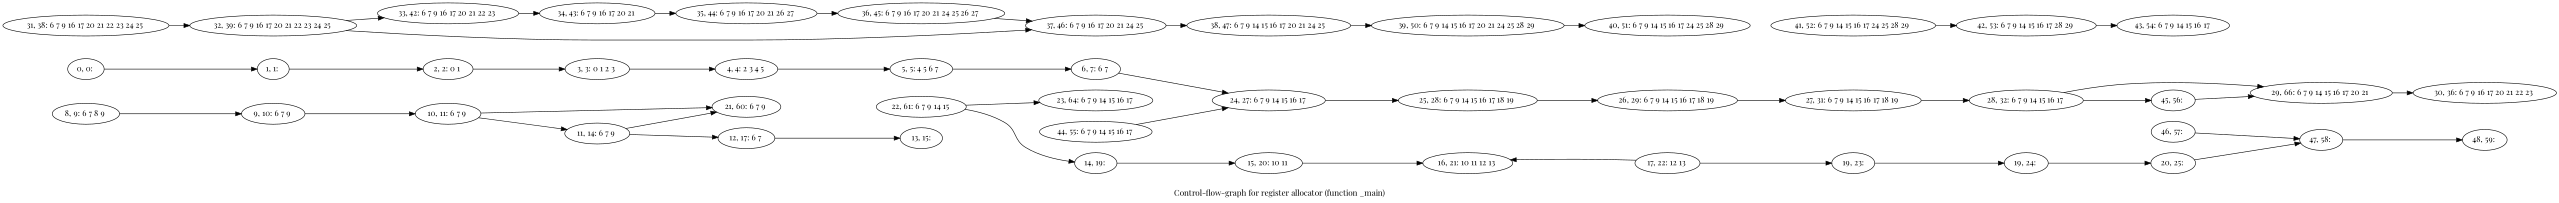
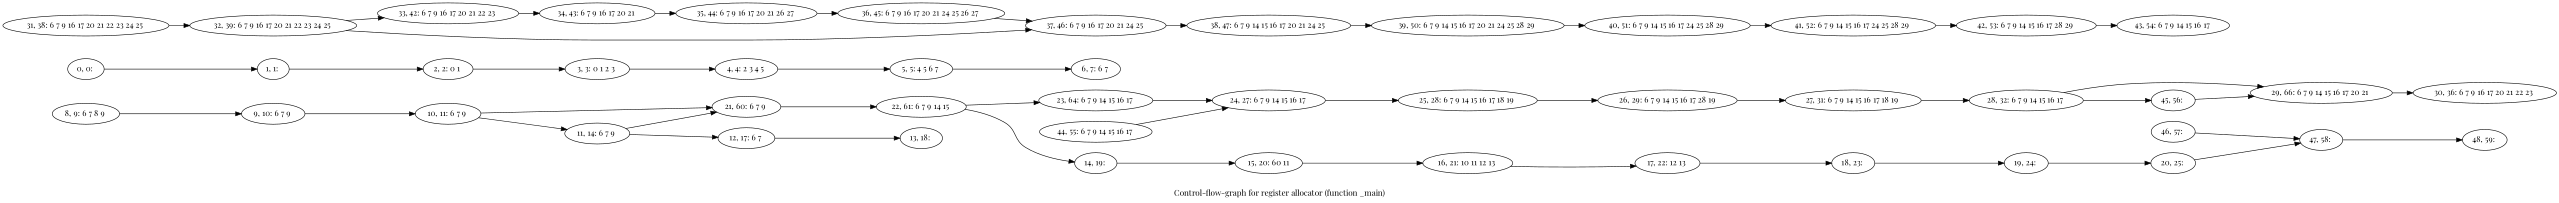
none -> (1758, 26)
(1170, 83) -> (1180, 100)
(1667, 100) -> (1667, 100)
none -> (826, 107)
(921, 138) -> (921, 138)
(1576, 159) -> (1570, 167)
(1269, 163) -> (1269, 163)
(1853, 163) -> (1853, 163)
